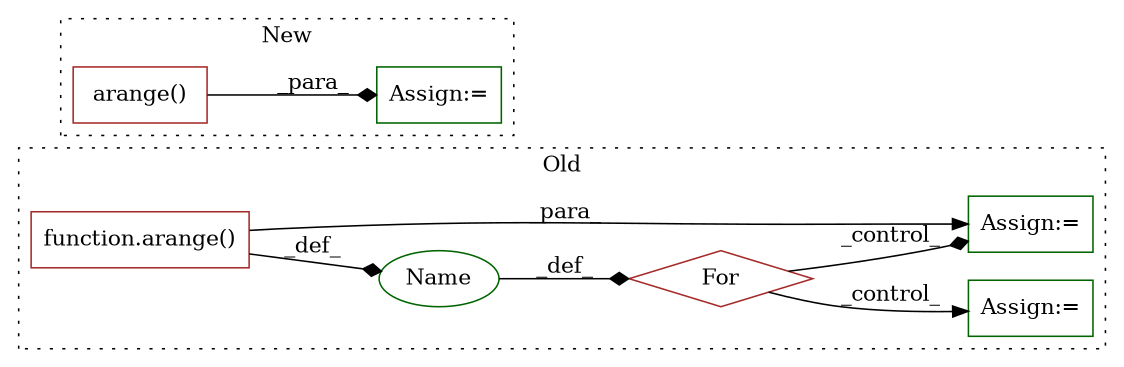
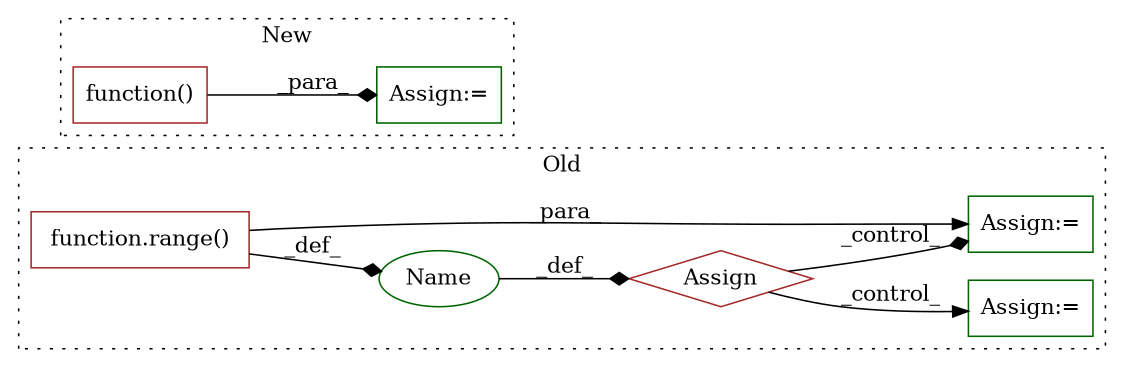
(140, 95) -> (140, 95)
(140, 240) -> (140, 240)
(721, 279) -> (721, 279)
